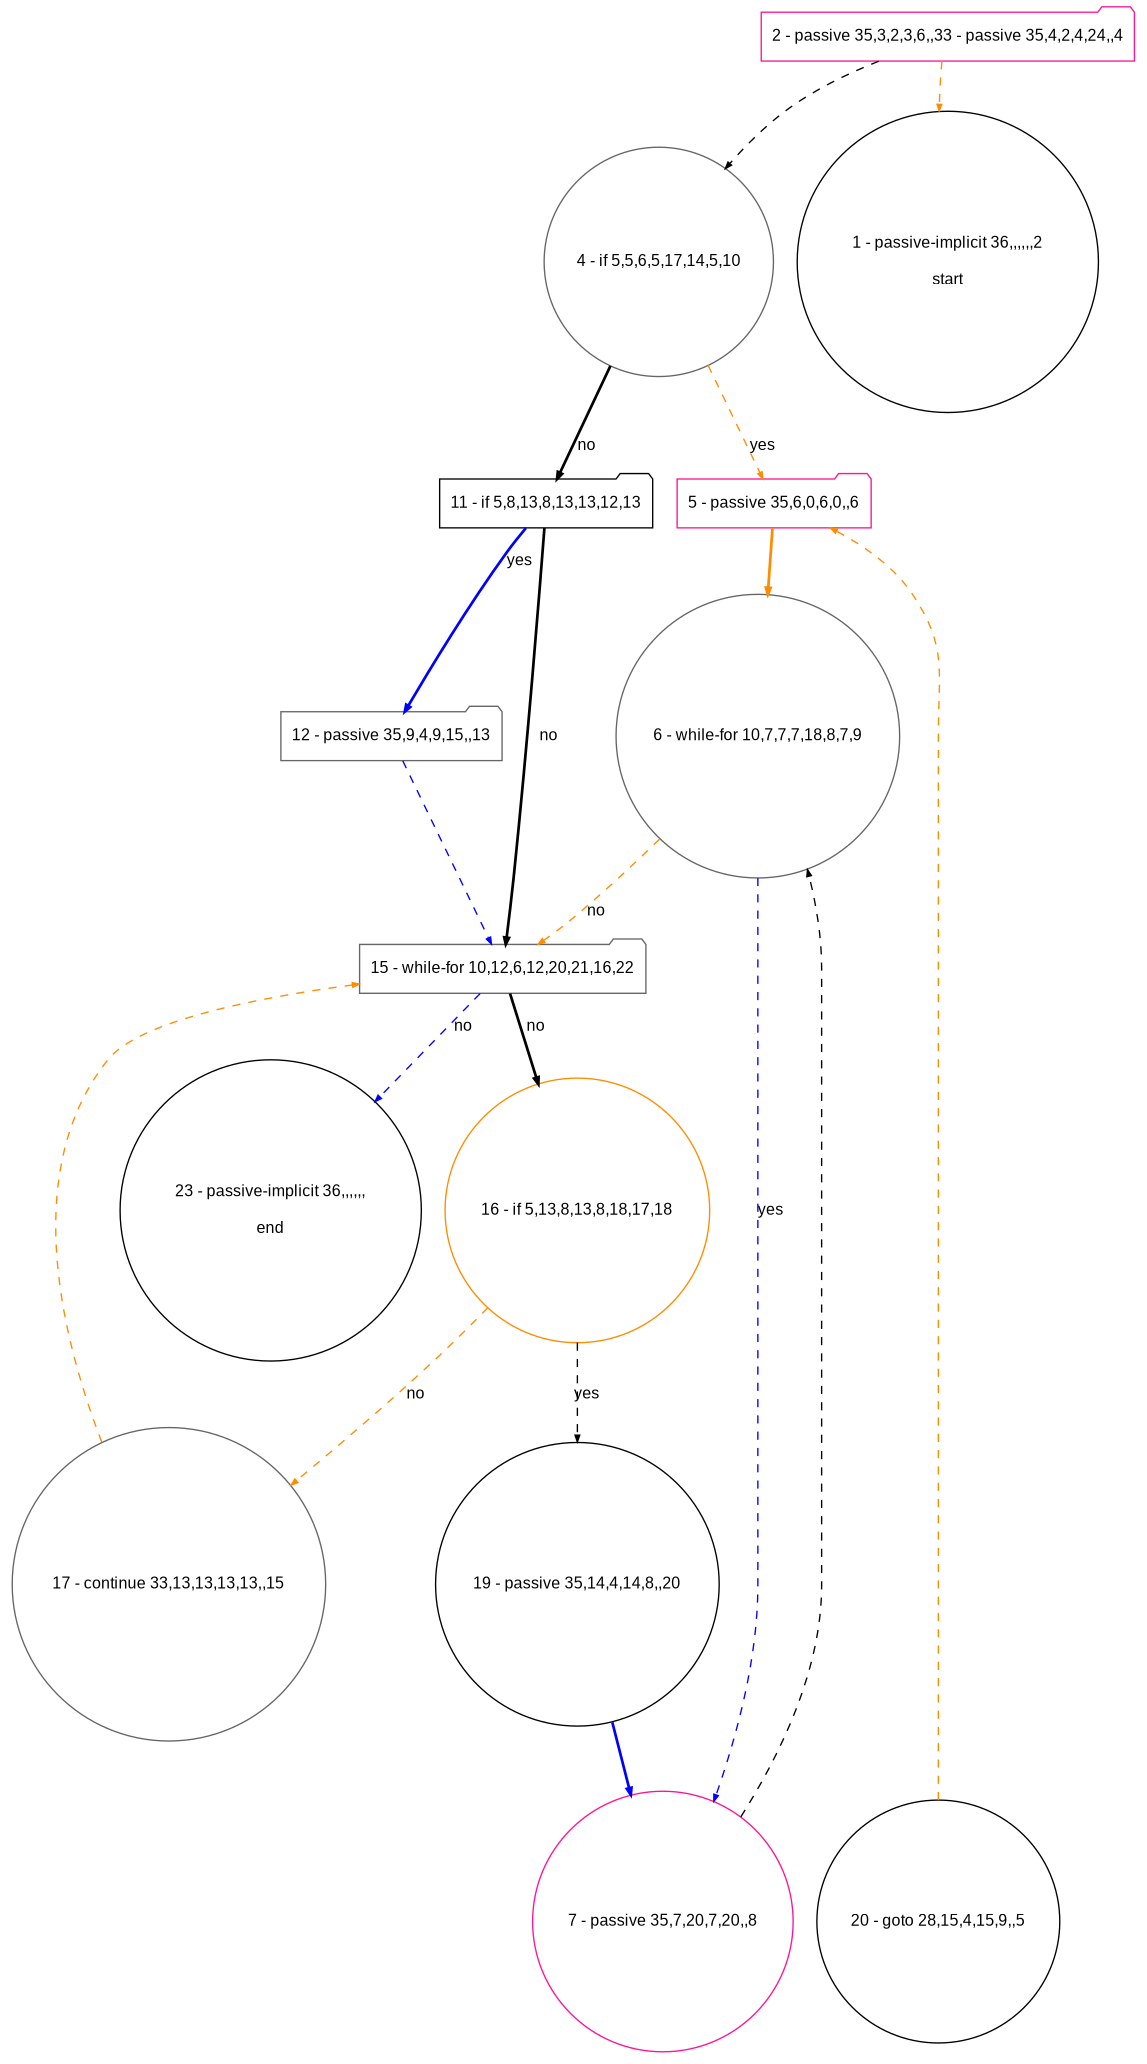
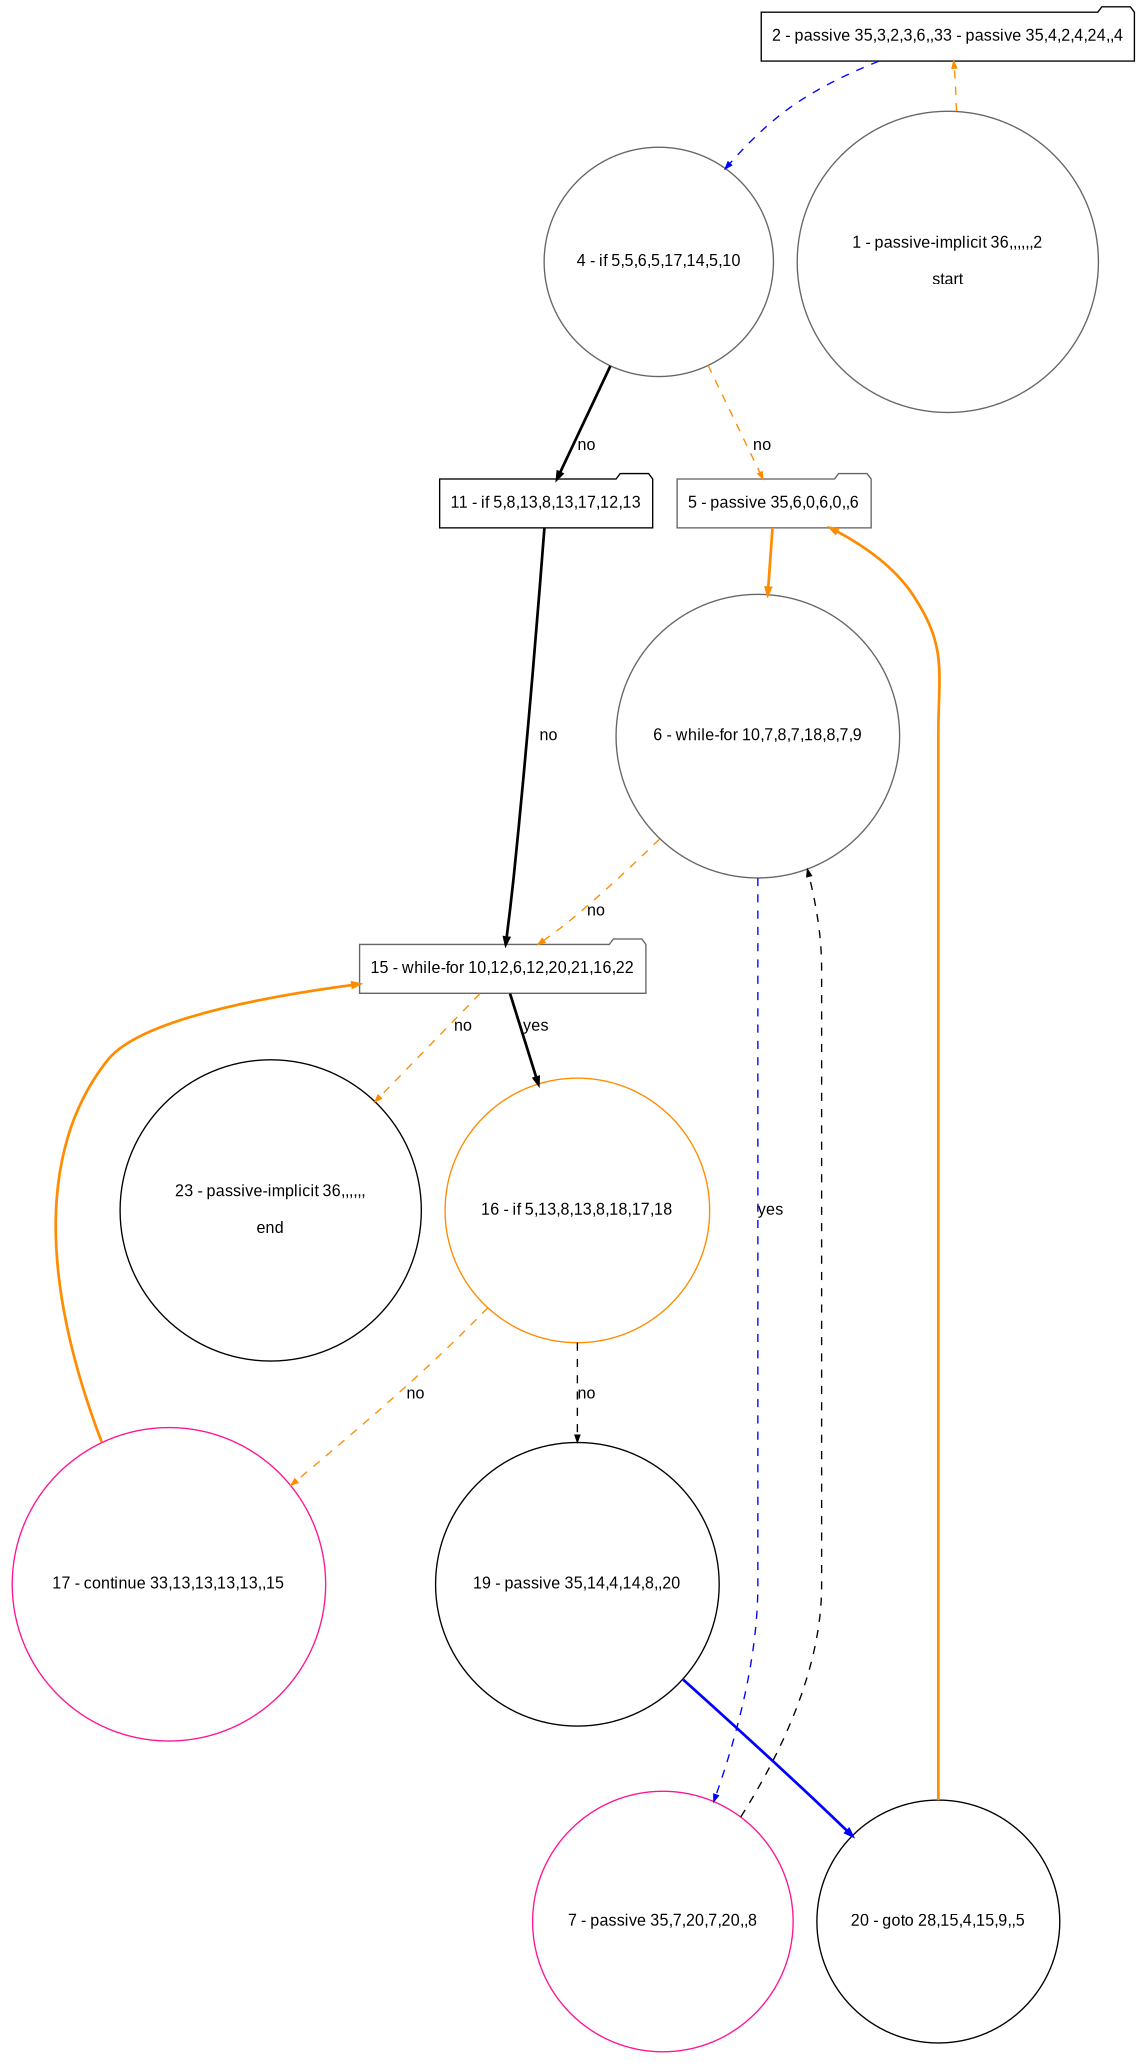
(948, 37) -> (948, 37)
(940, 83) -> (956, 90)
(798, 102) -> (798, 102)
(948, 262) -> (948, 262)
(763, 446) -> (763, 446)
(546, 503) -> (546, 503)
(774, 503) -> (774, 503)
(391, 736) -> none
(758, 736) -> (758, 736)
(536, 1027) -> (536, 1027)
(430, 1045) -> (430, 1045)
(75, 1121) -> (75, 1121)
(938, 1145) -> (938, 1145)
(587, 1394) -> (587, 1394)
(169, 1584) -> (169, 1584)
(621, 1755) -> (766, 1755)
